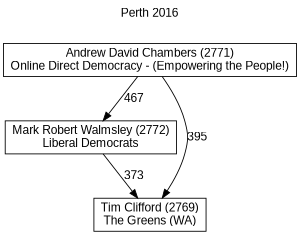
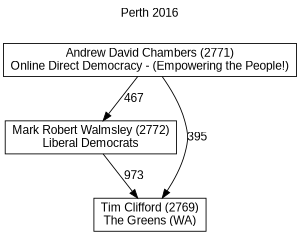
(134, 176) -> (134, 176)
